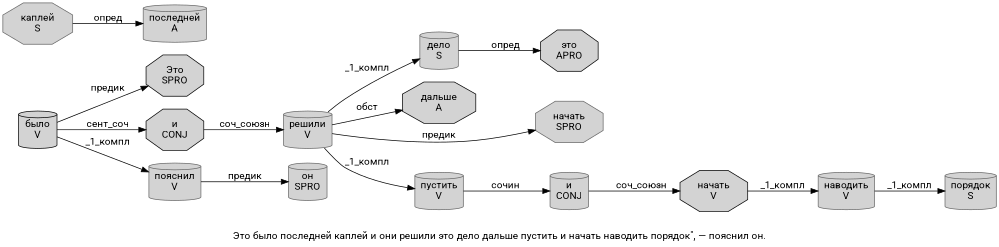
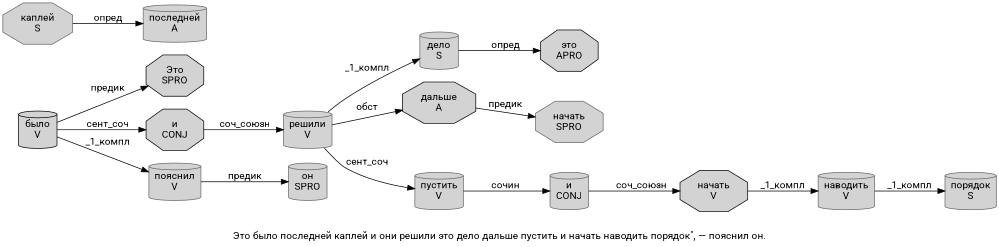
(430, 142) -> (502, 112)
(367, 162) -> (367, 162)
